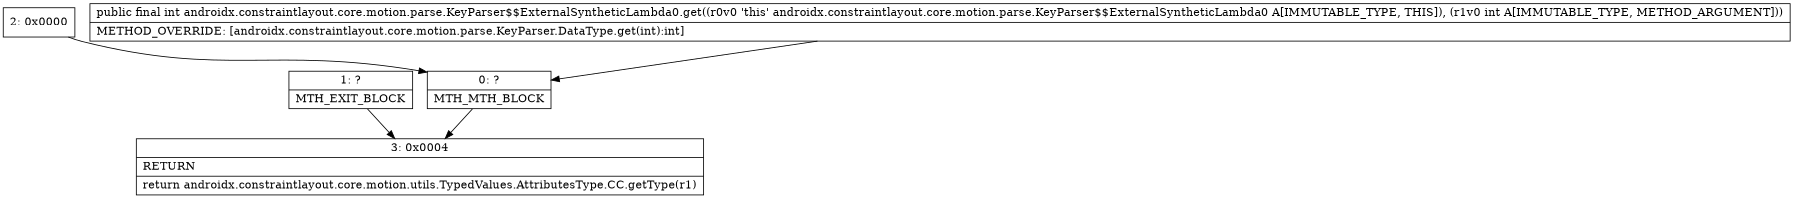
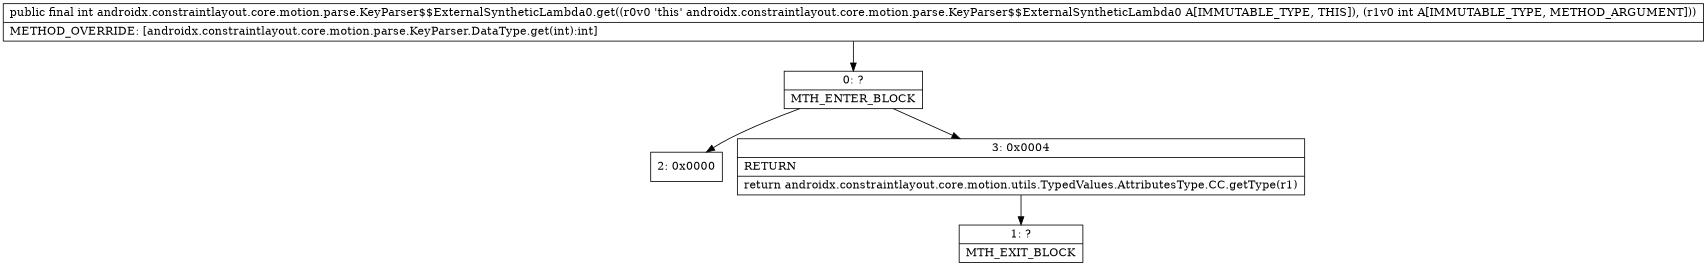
(243, 60) -> (756, 126)
(489, 99) -> (853, 99)
(378, 121) -> (1021, 206)
